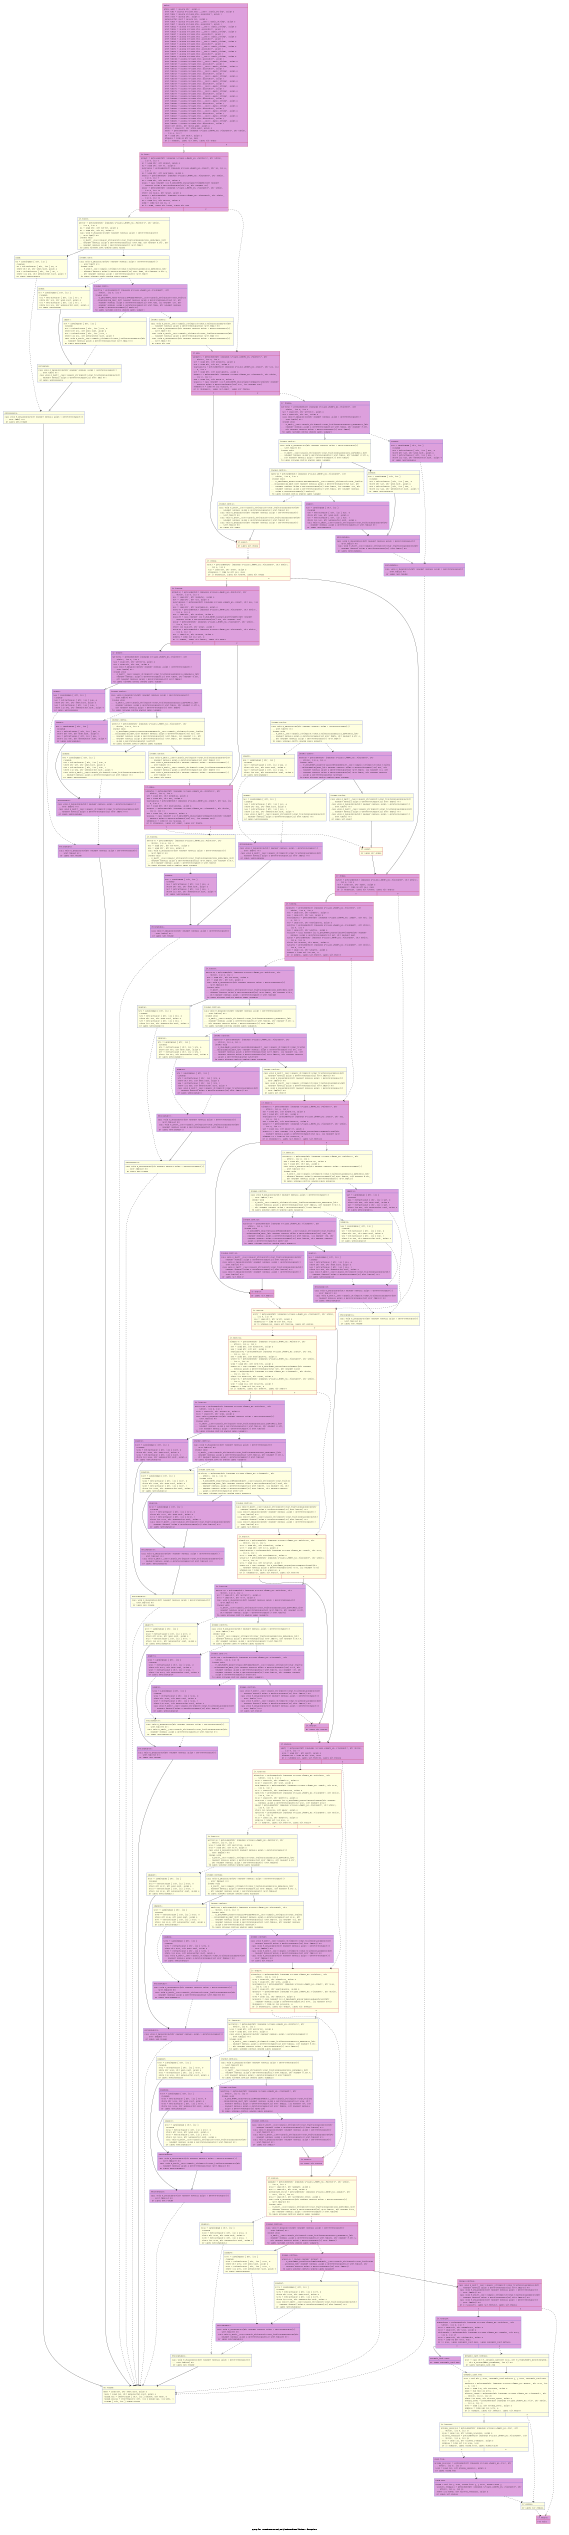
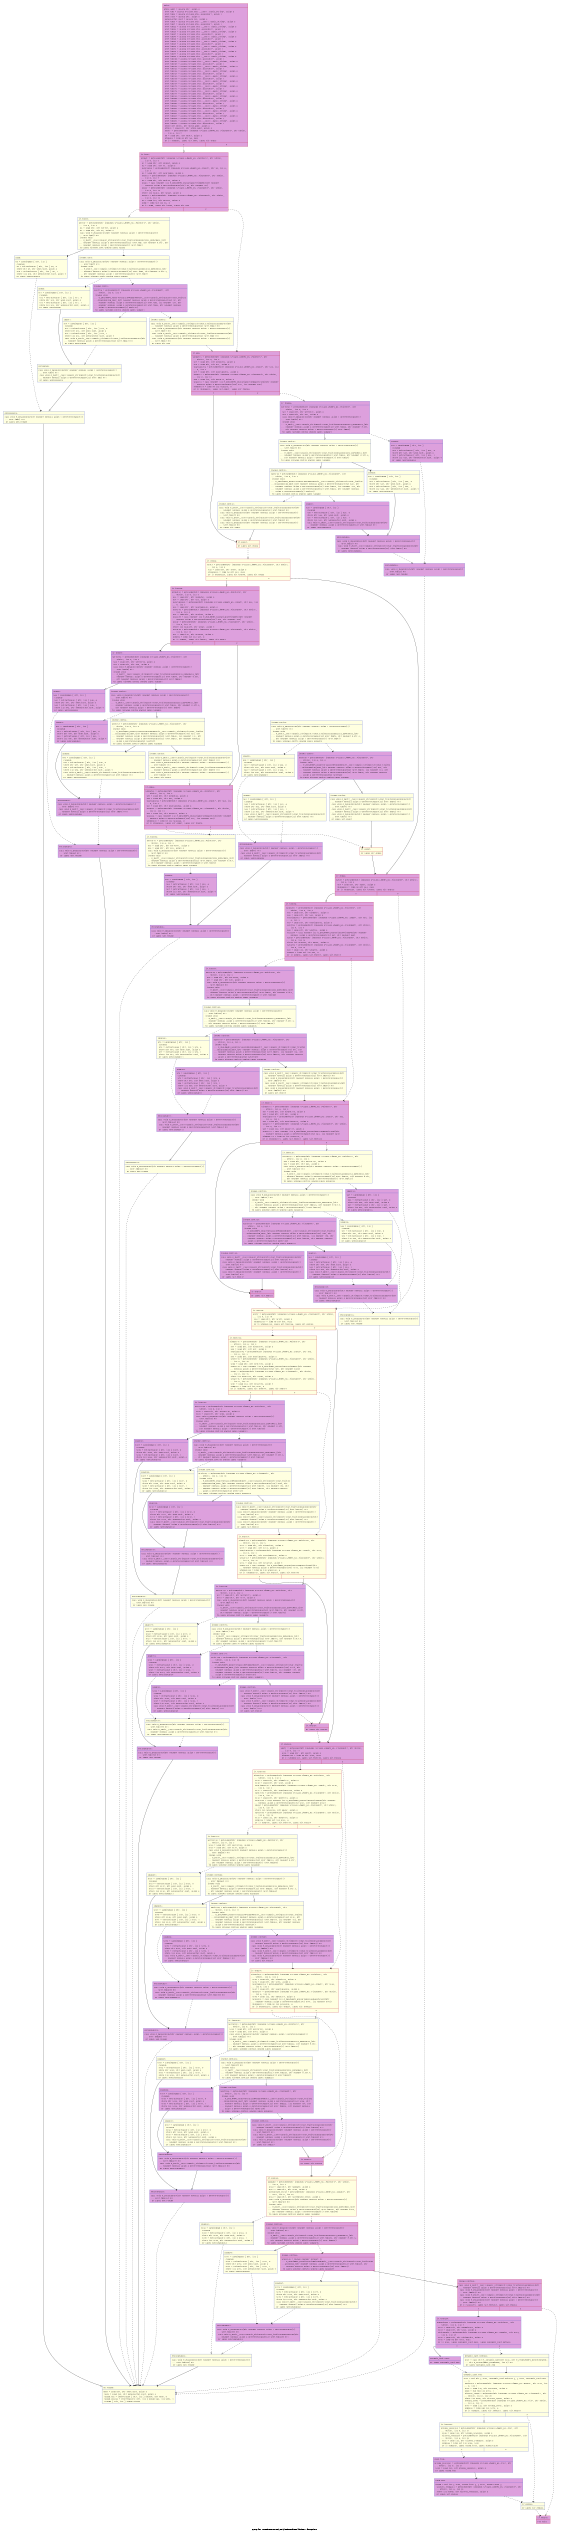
(164, 1017) -> none
